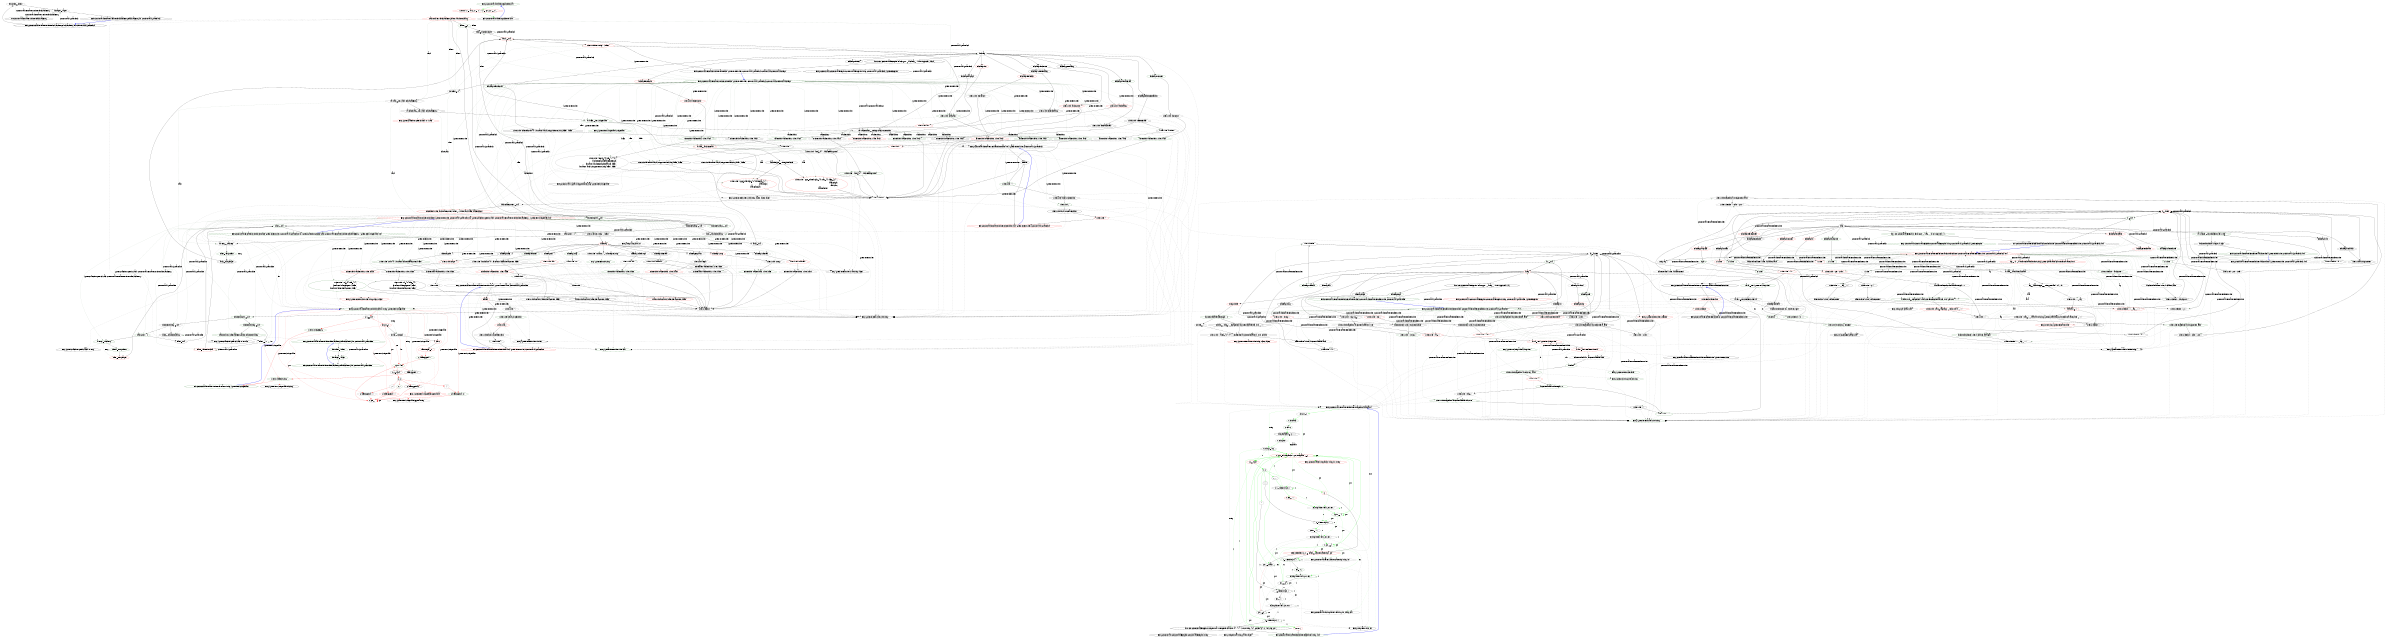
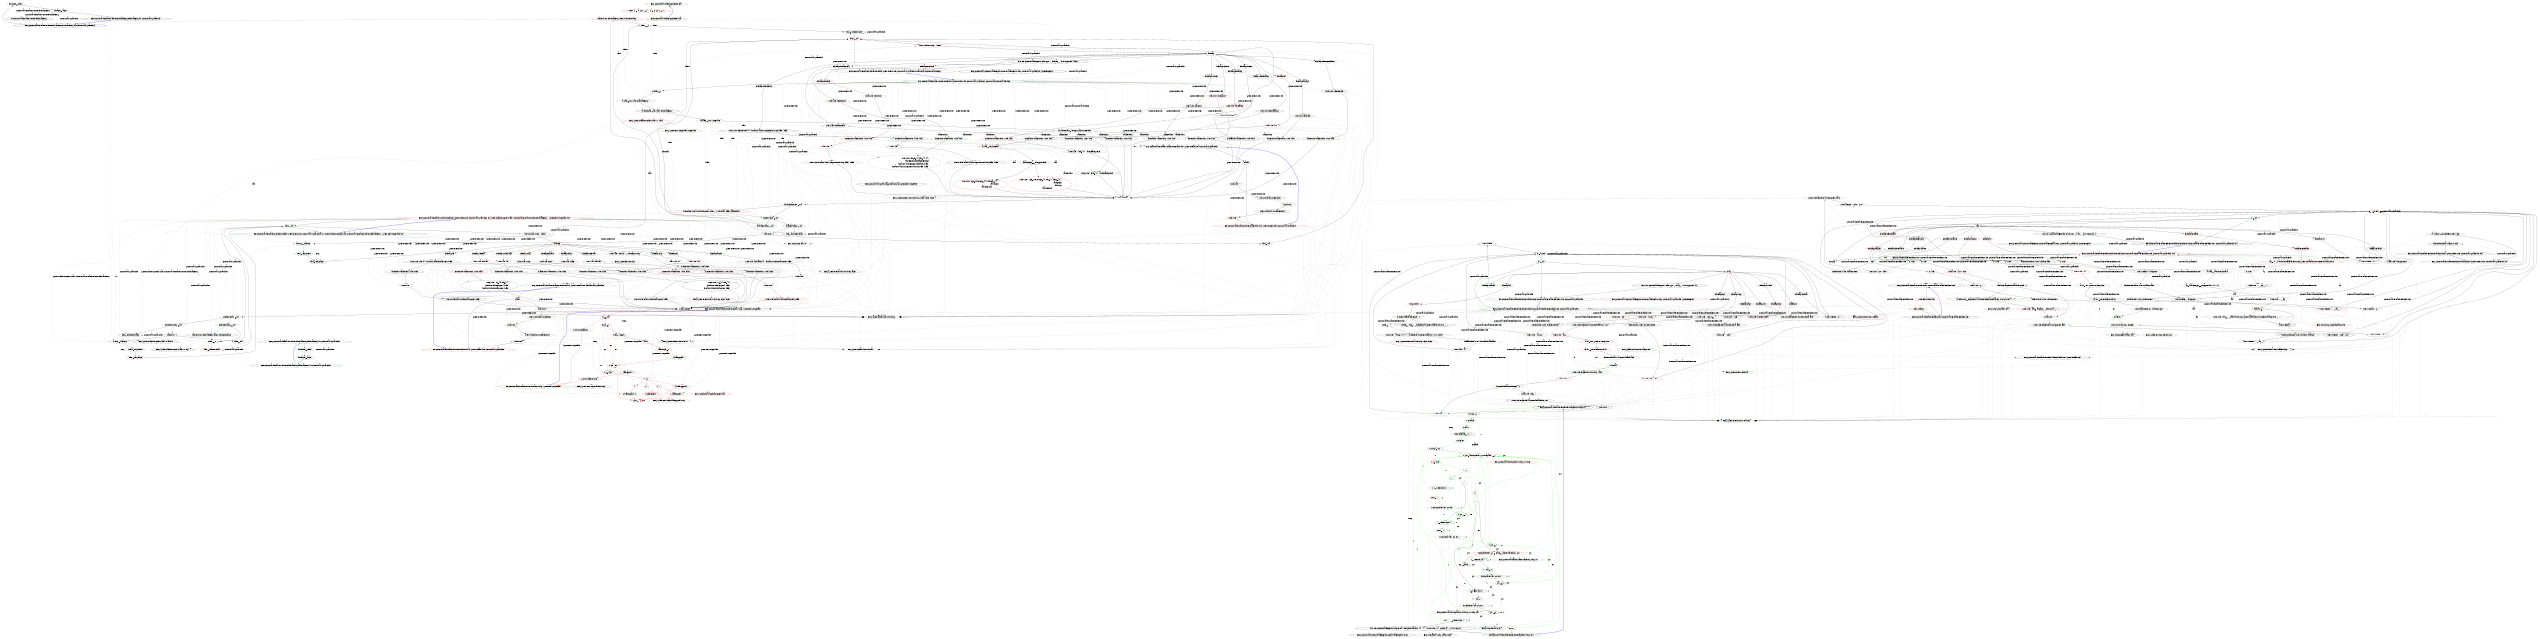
(1152, 126) -> (1250, 96)
(1573, 376) -> (1621, 376)
